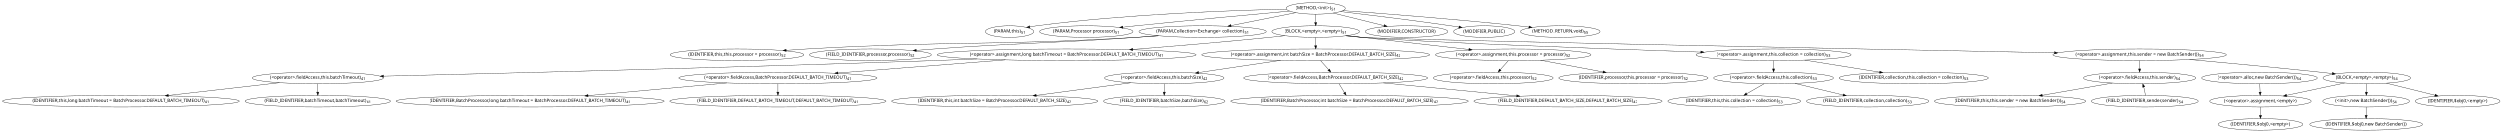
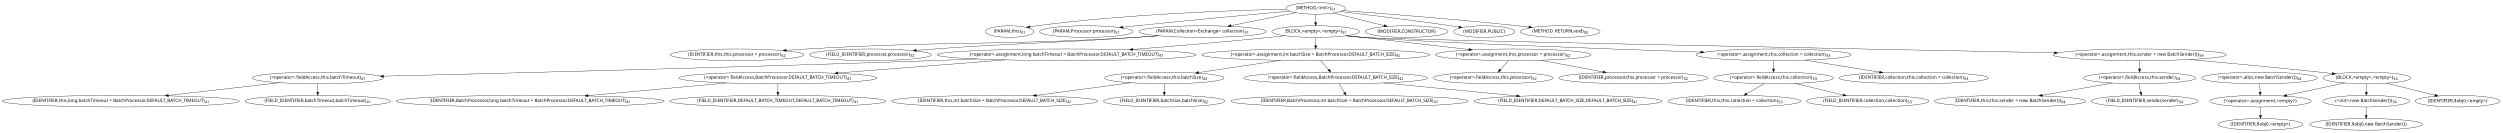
(2145, 91) -> (2140, 88)
